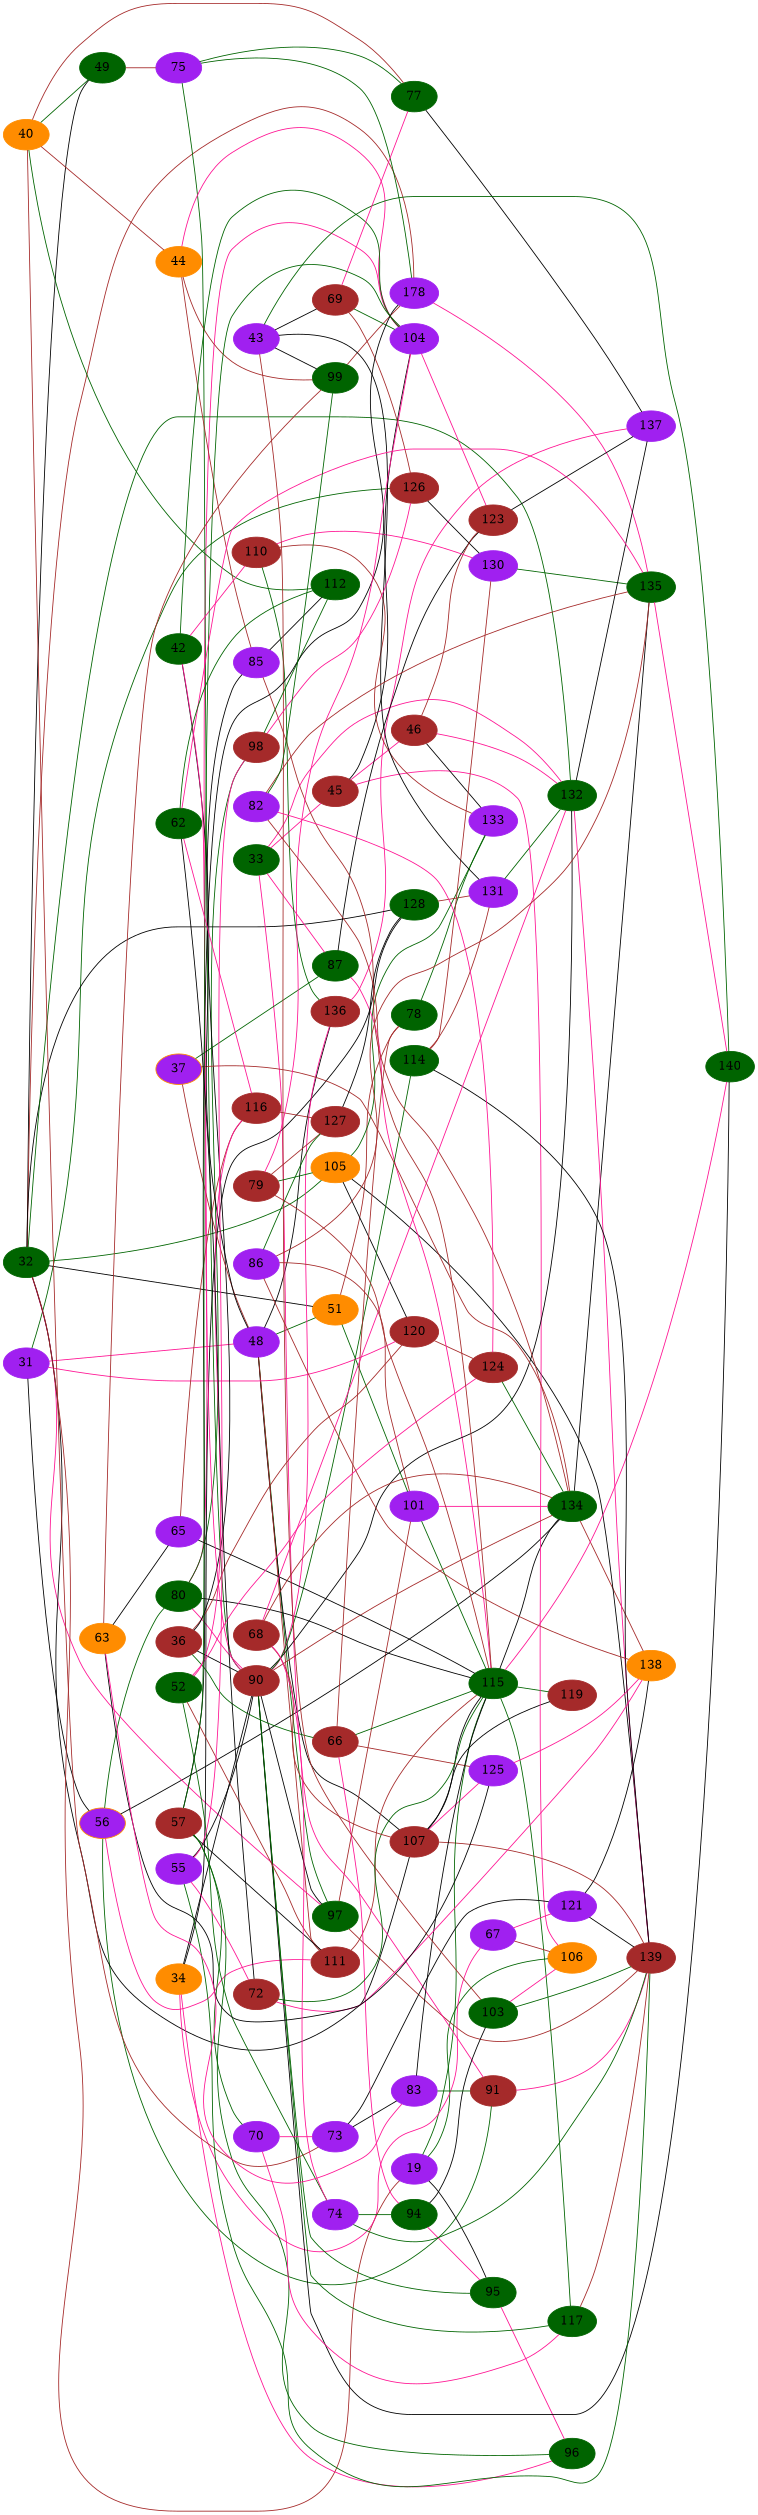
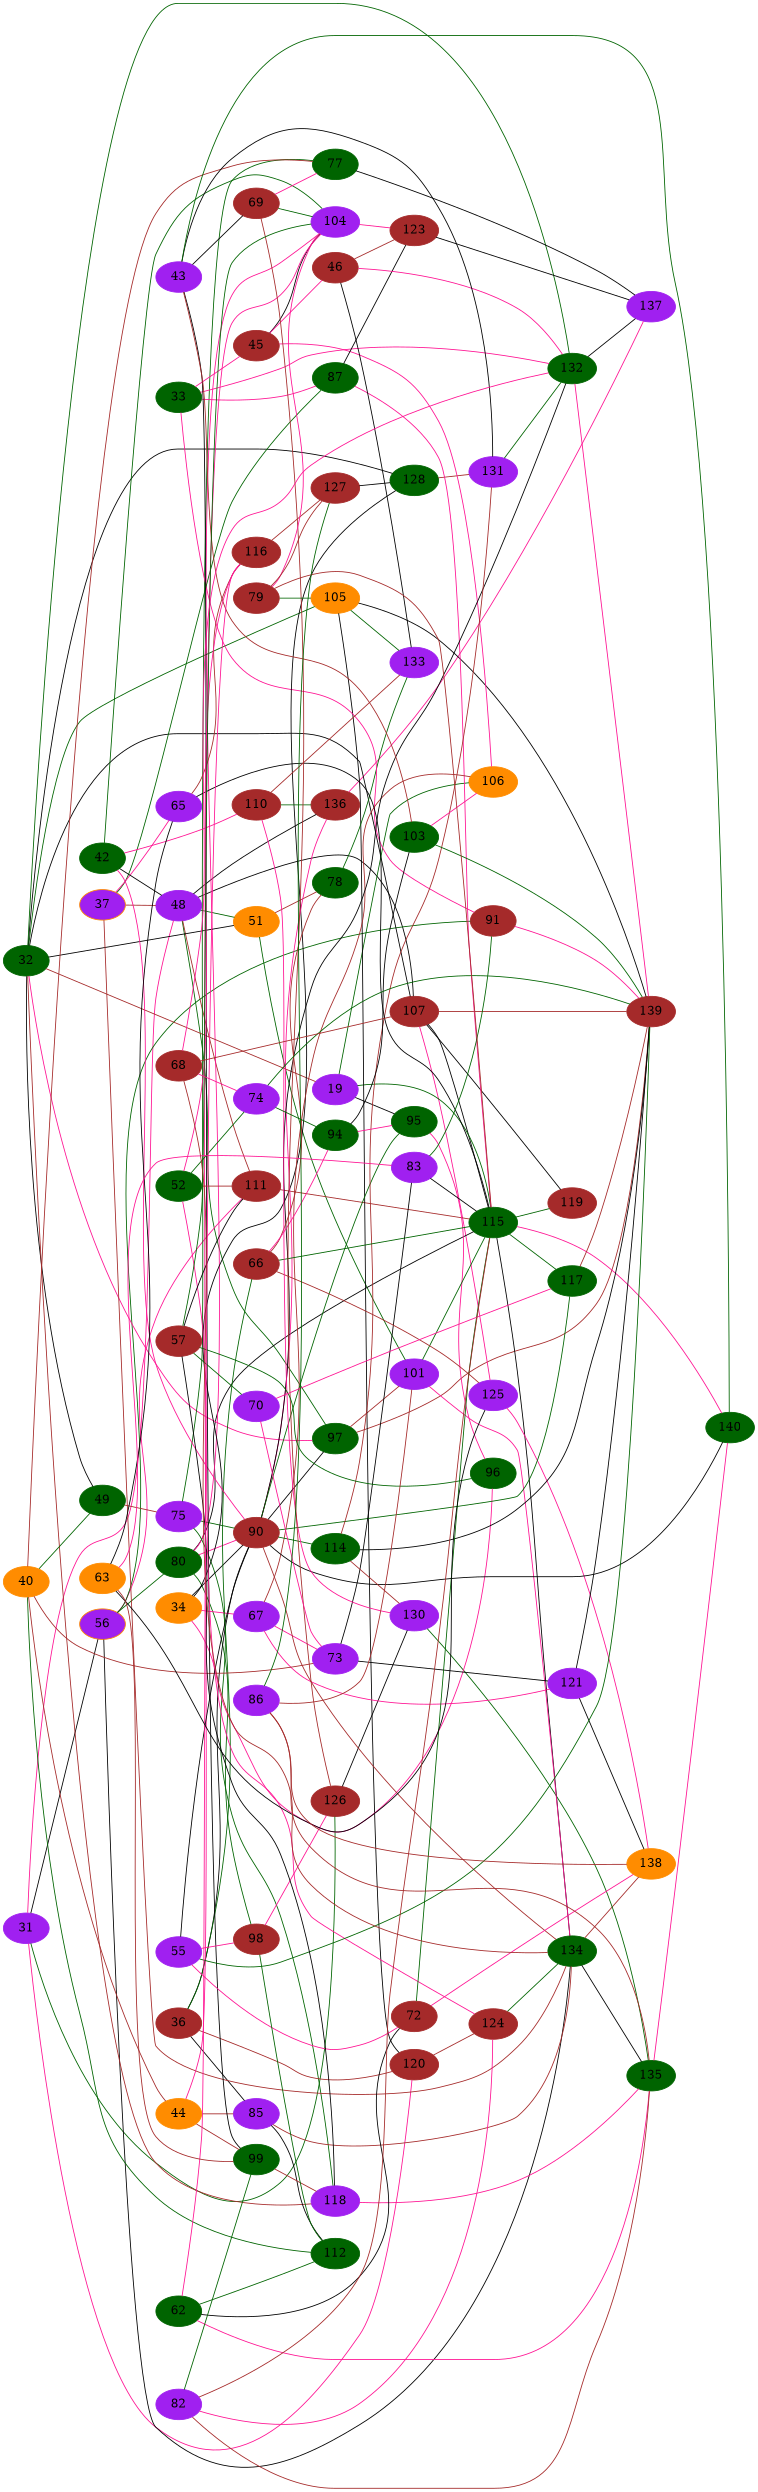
(414, 293) -> (335, 2201)
none -> (144, 857)
none -> (299, 1640)
